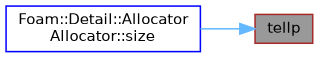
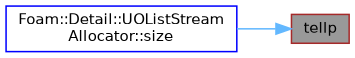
(103, 29) -> (121, 29)
